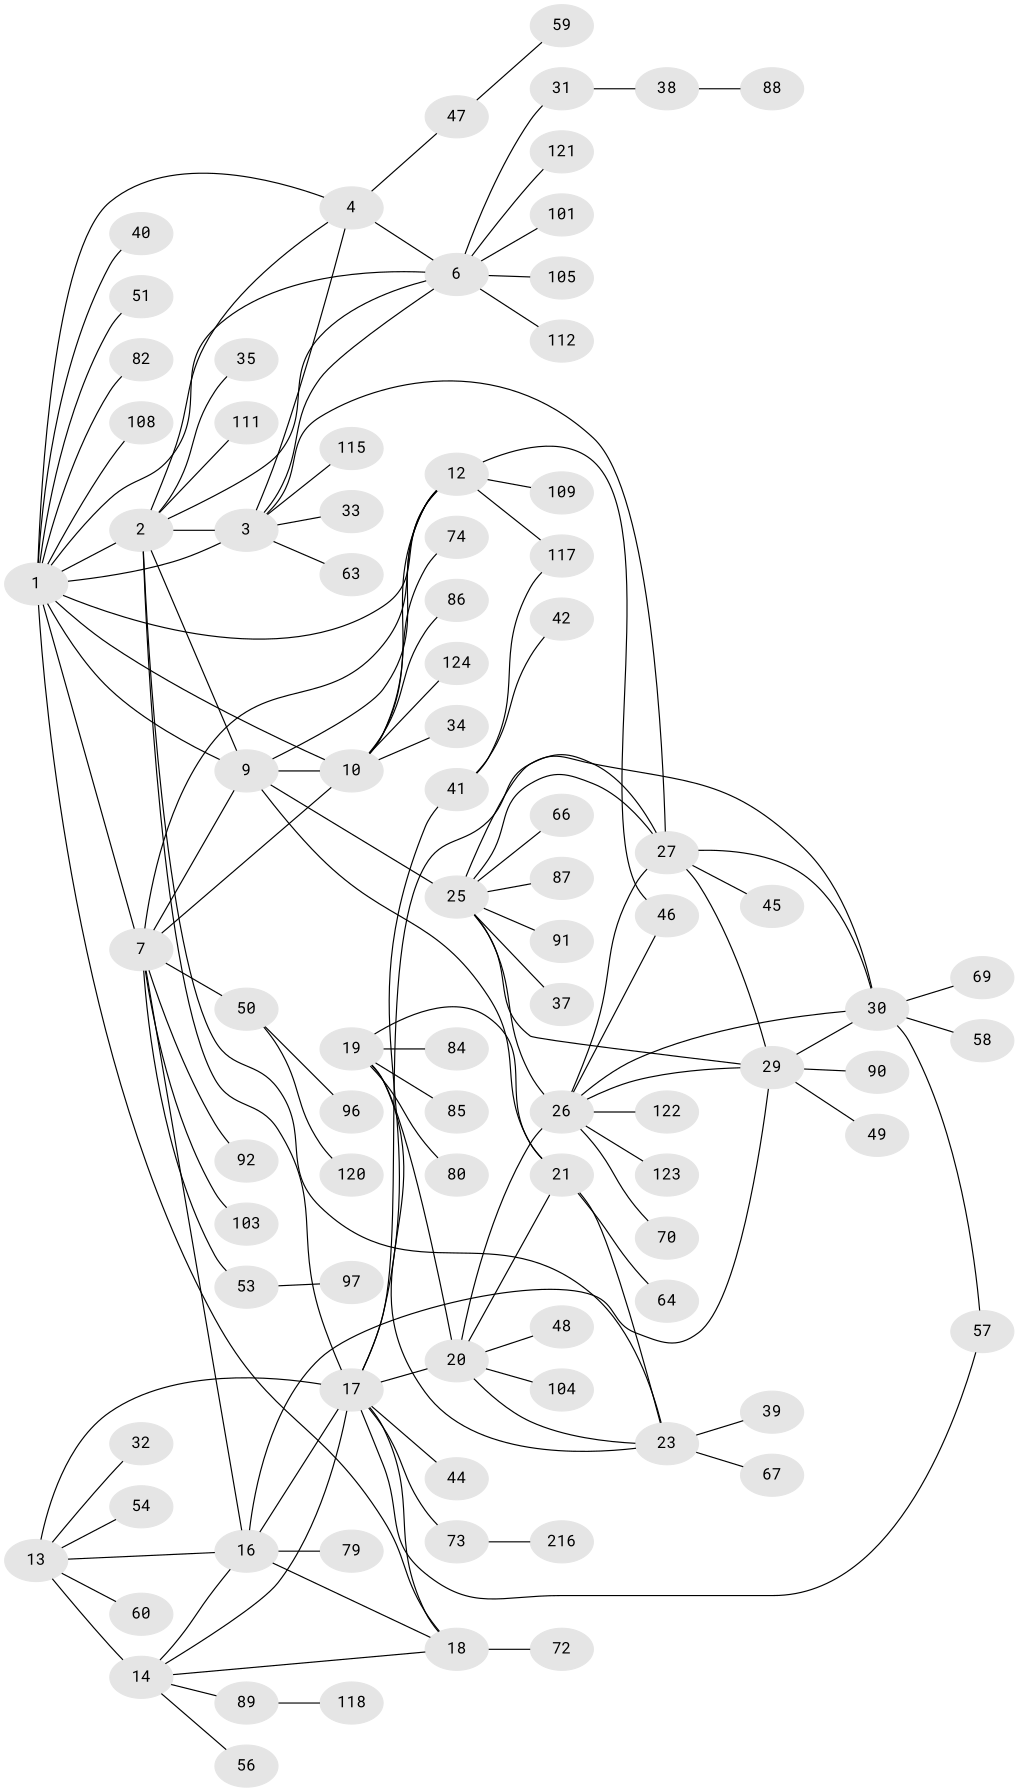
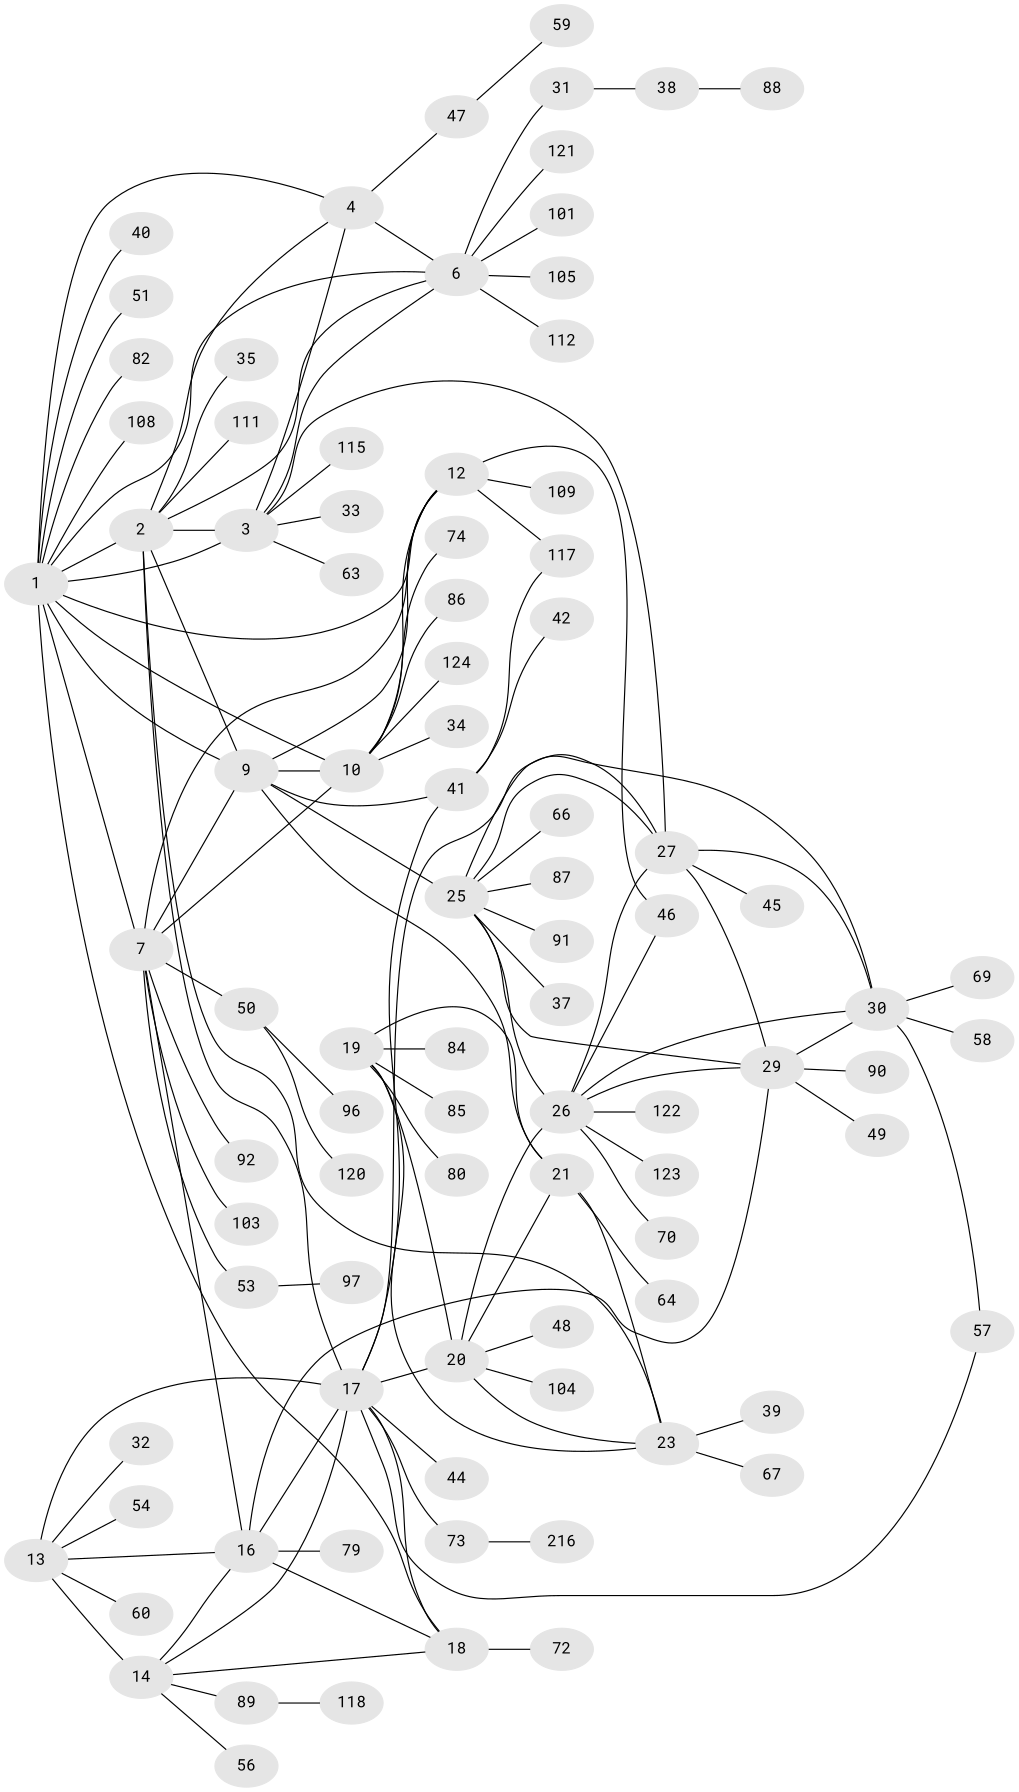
none -> (348, 806)
